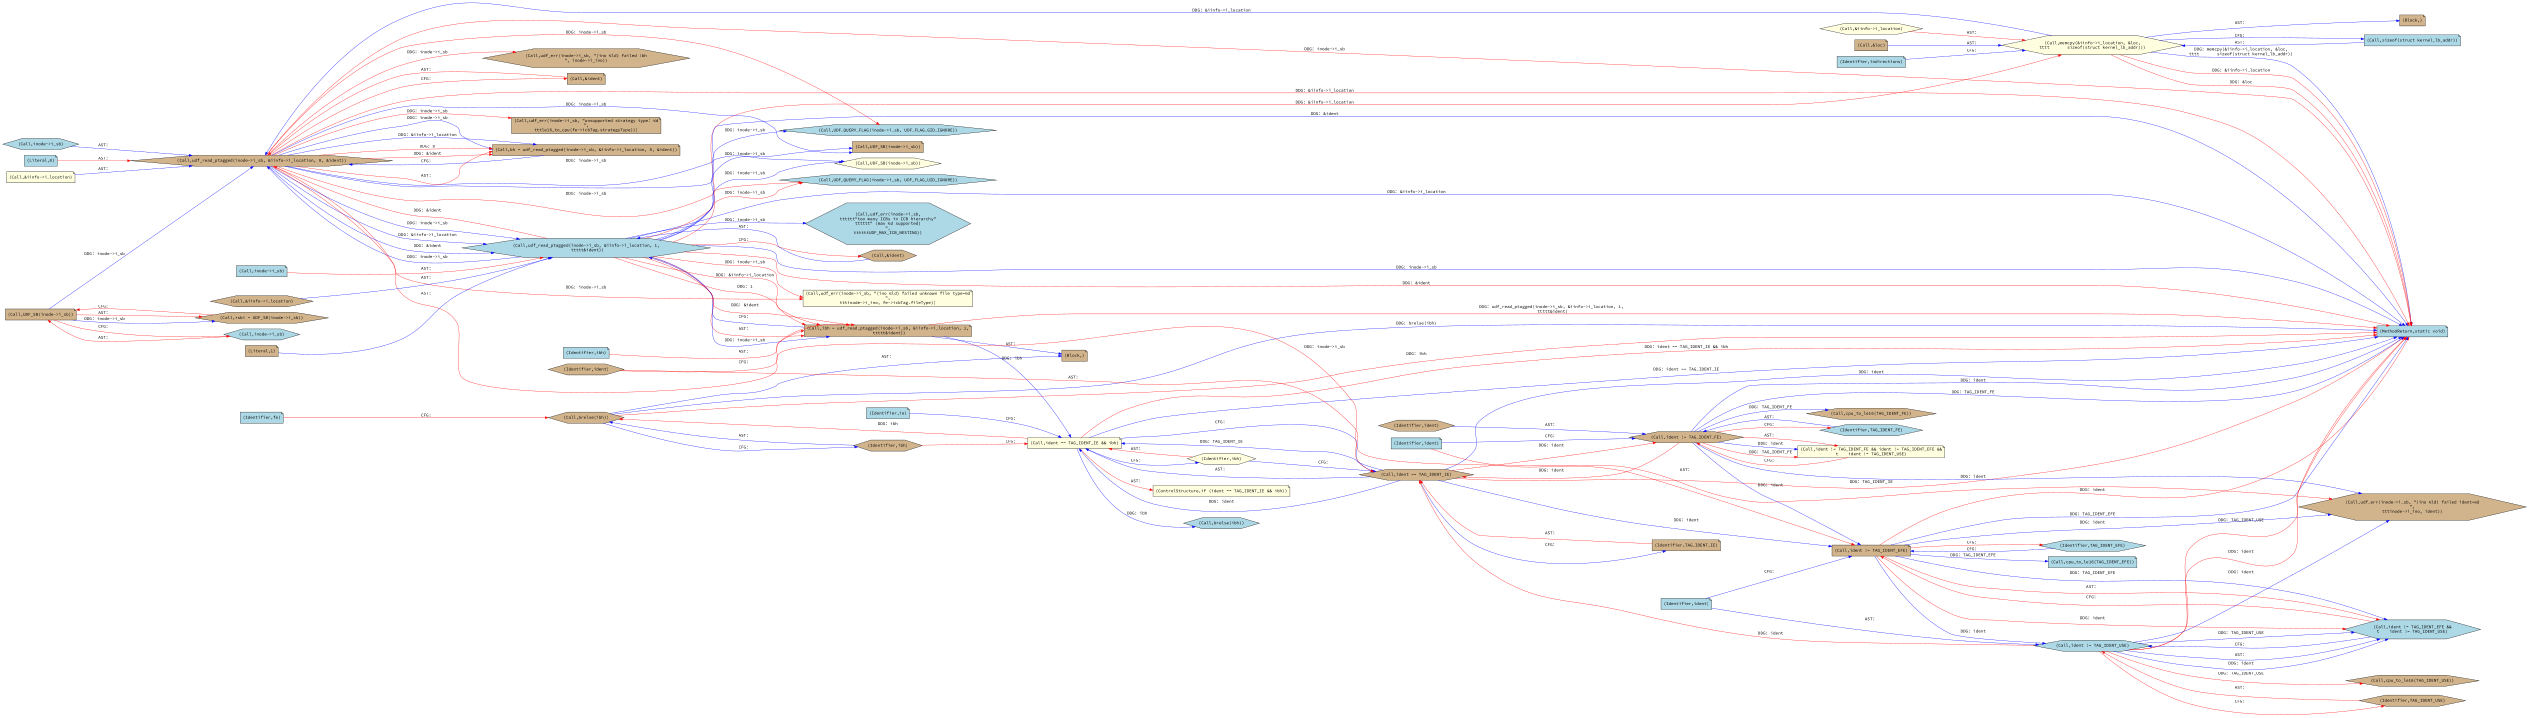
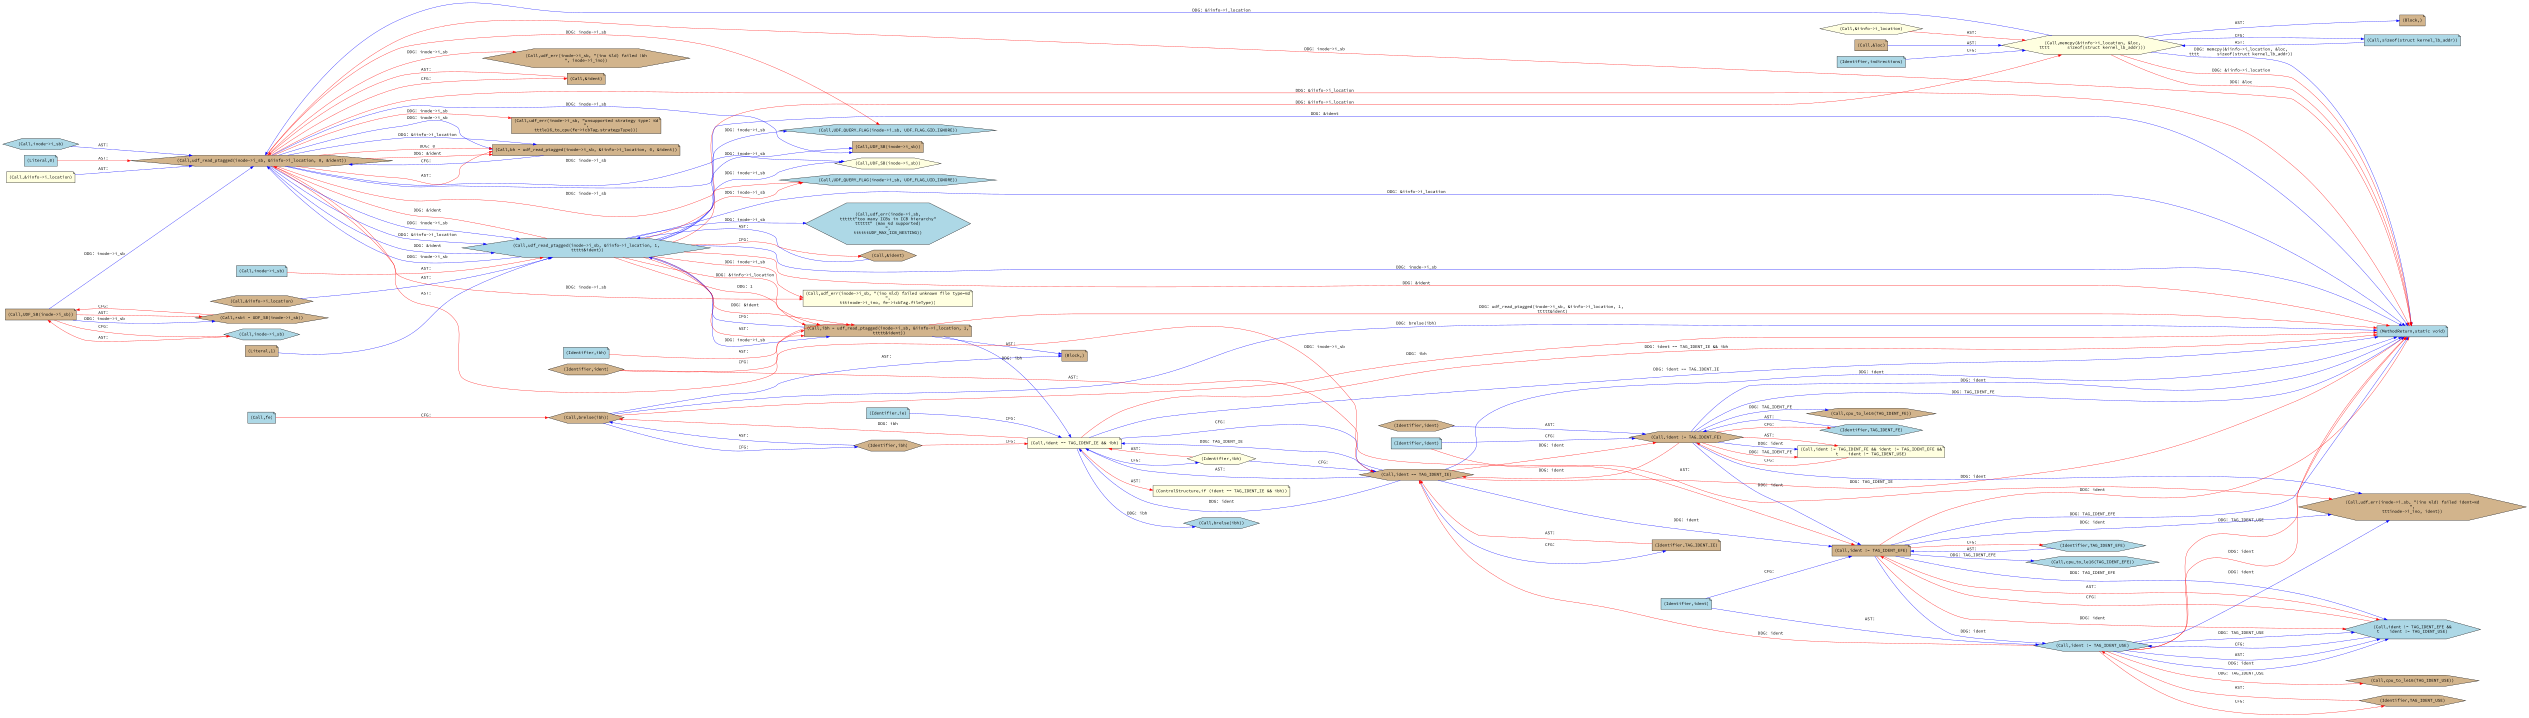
(262, 418) -> (262, 418)
(1973, 549) -> (1973, 549)
(2093, 562) -> (2093, 562)
